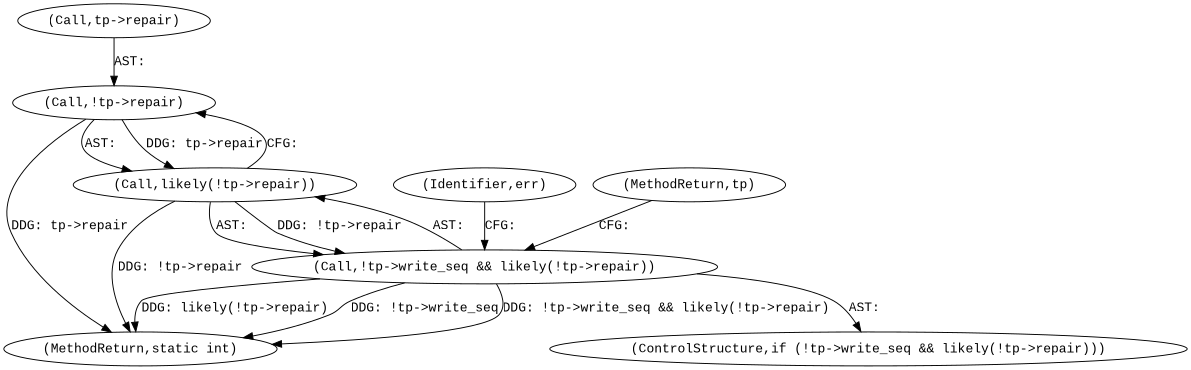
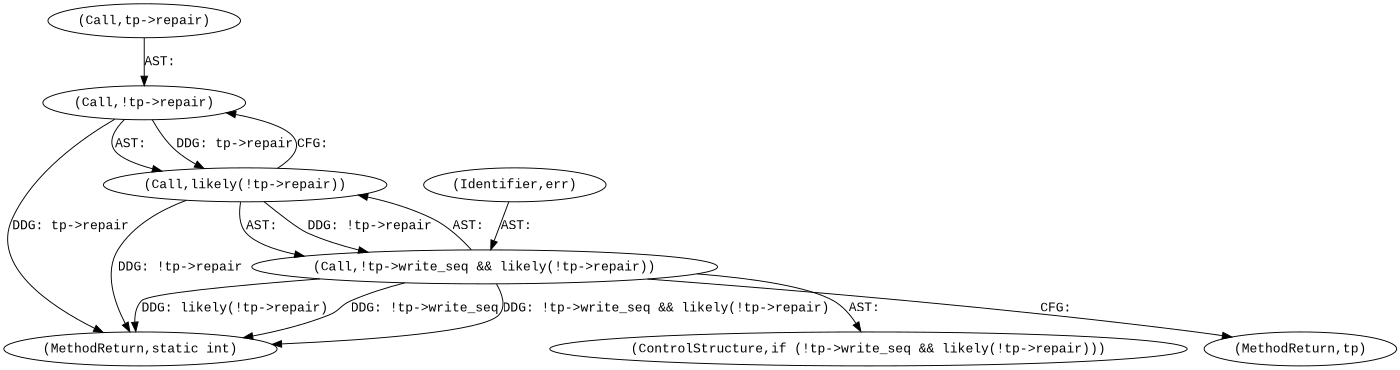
(593, 224) -> (935, 303)
(504, 226) -> (521, 226)
